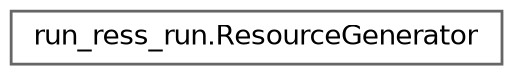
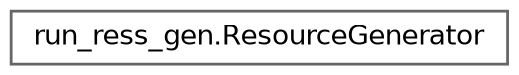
(257, 38) -> (259, 38)
